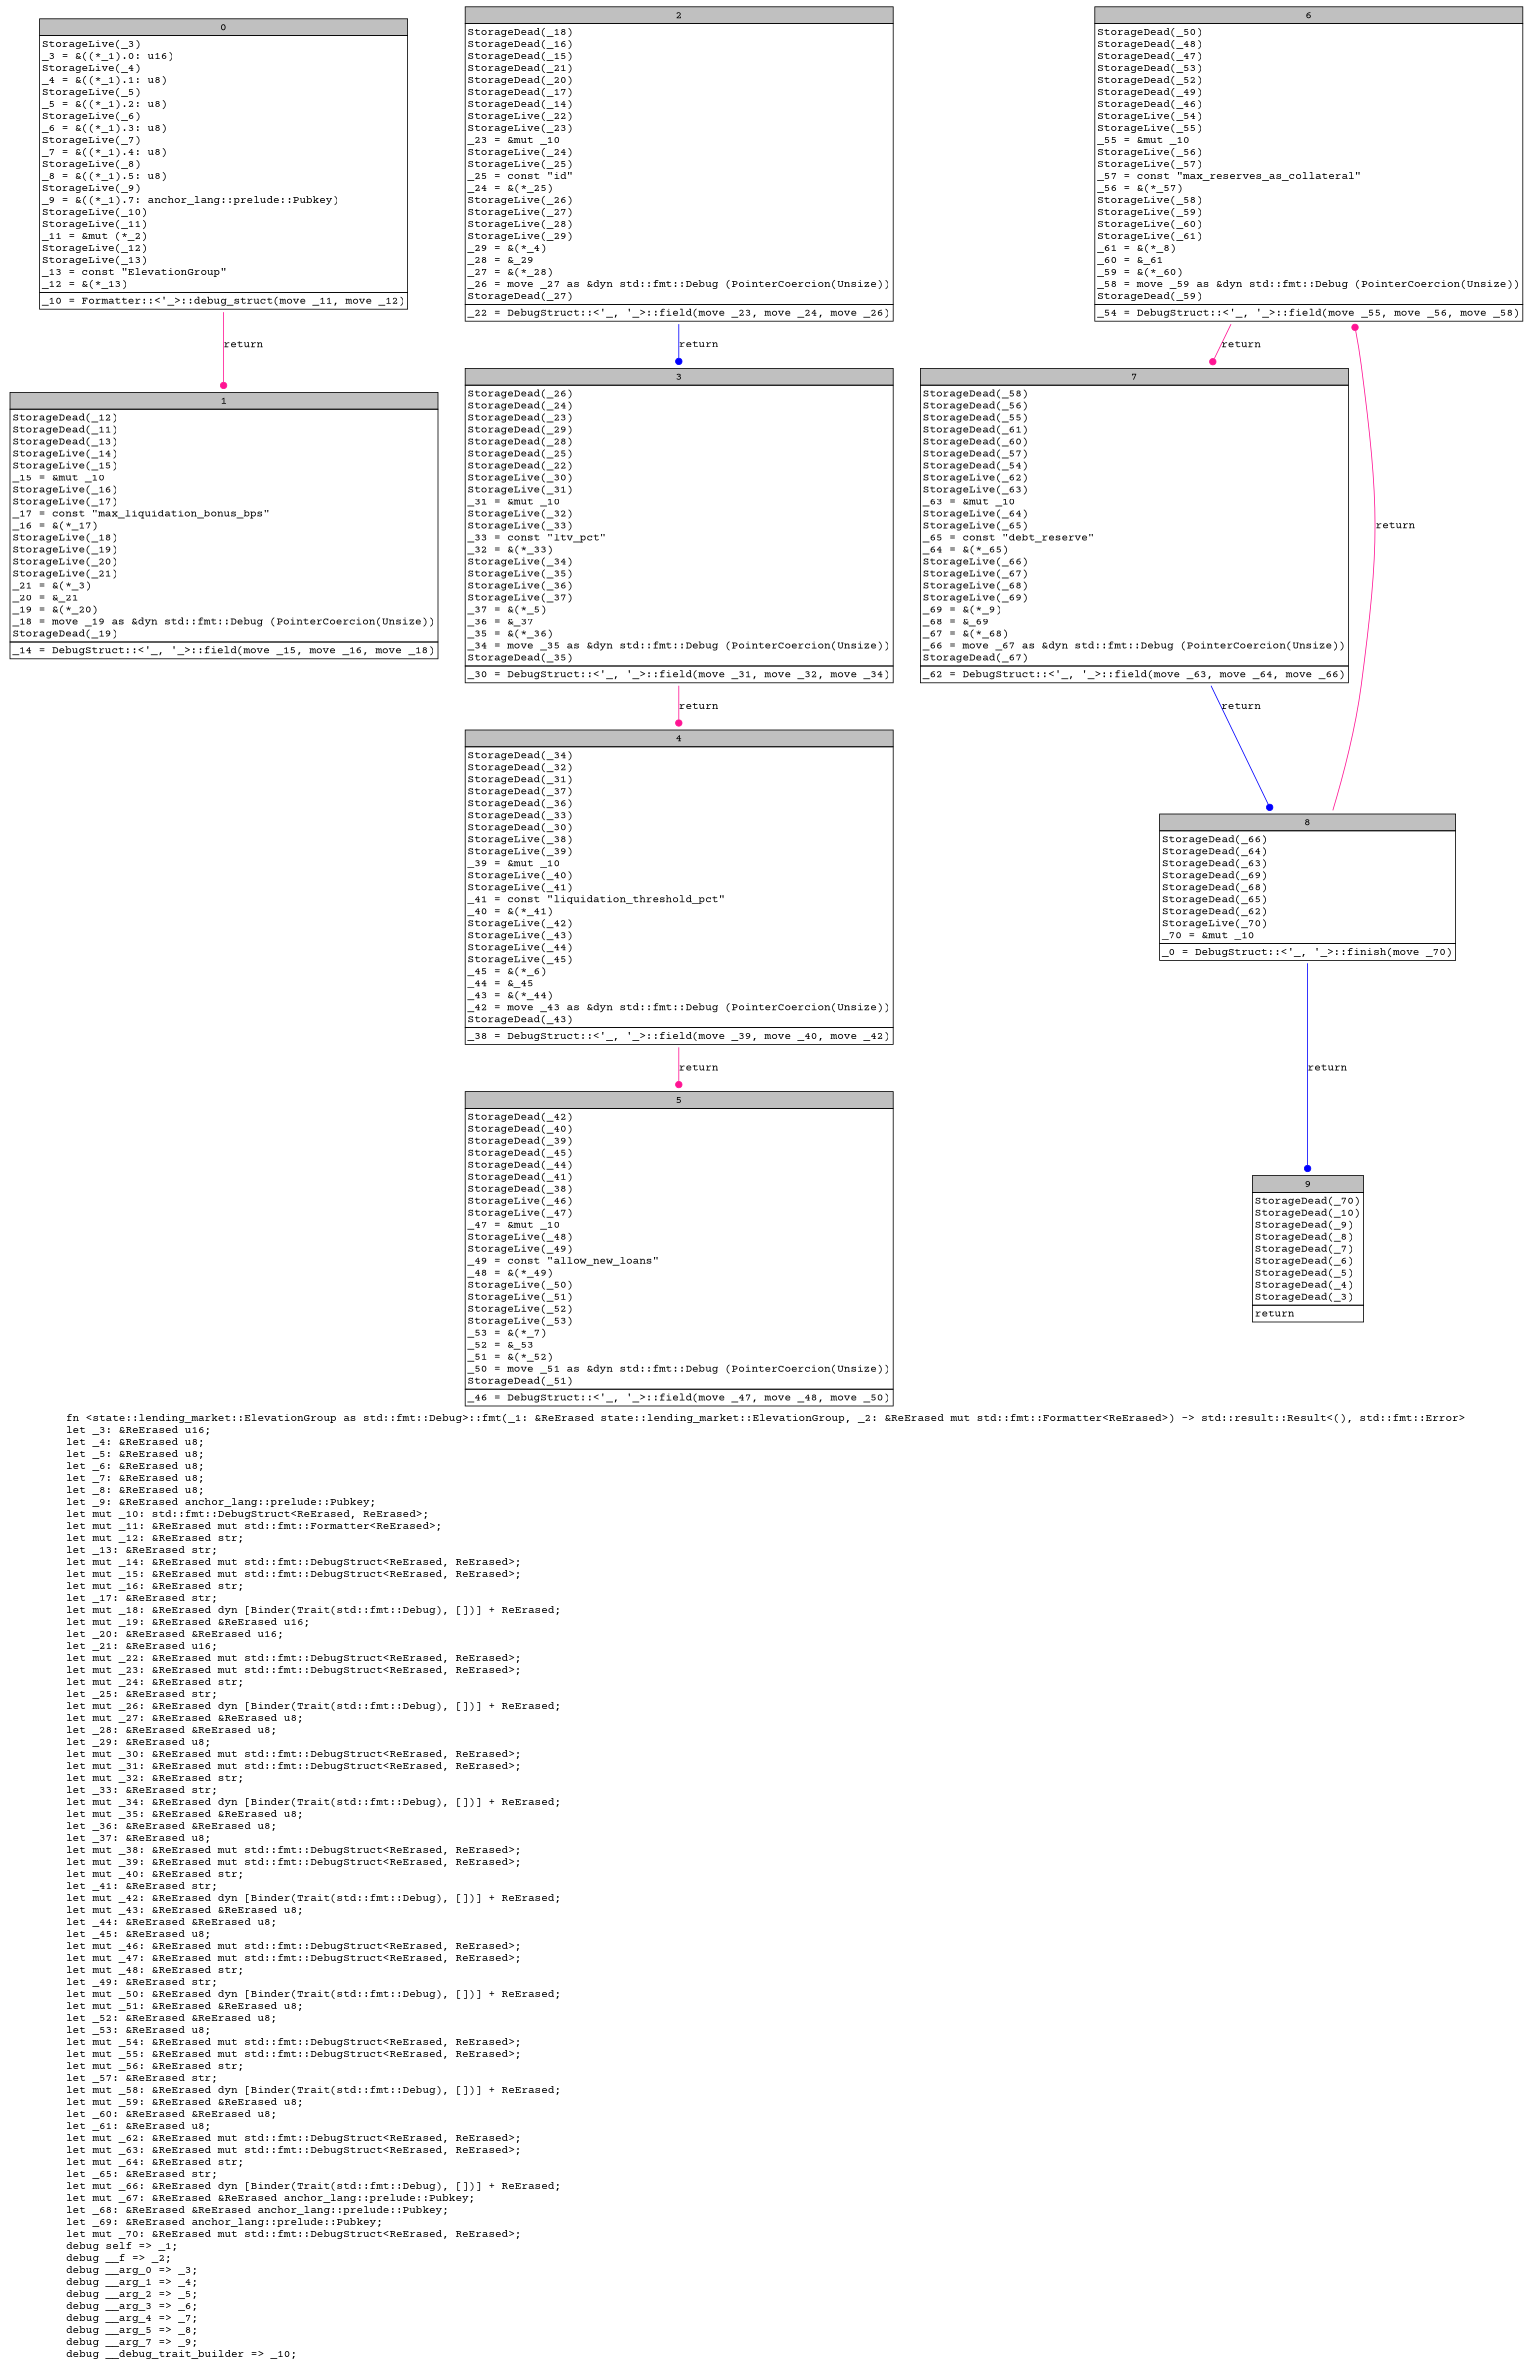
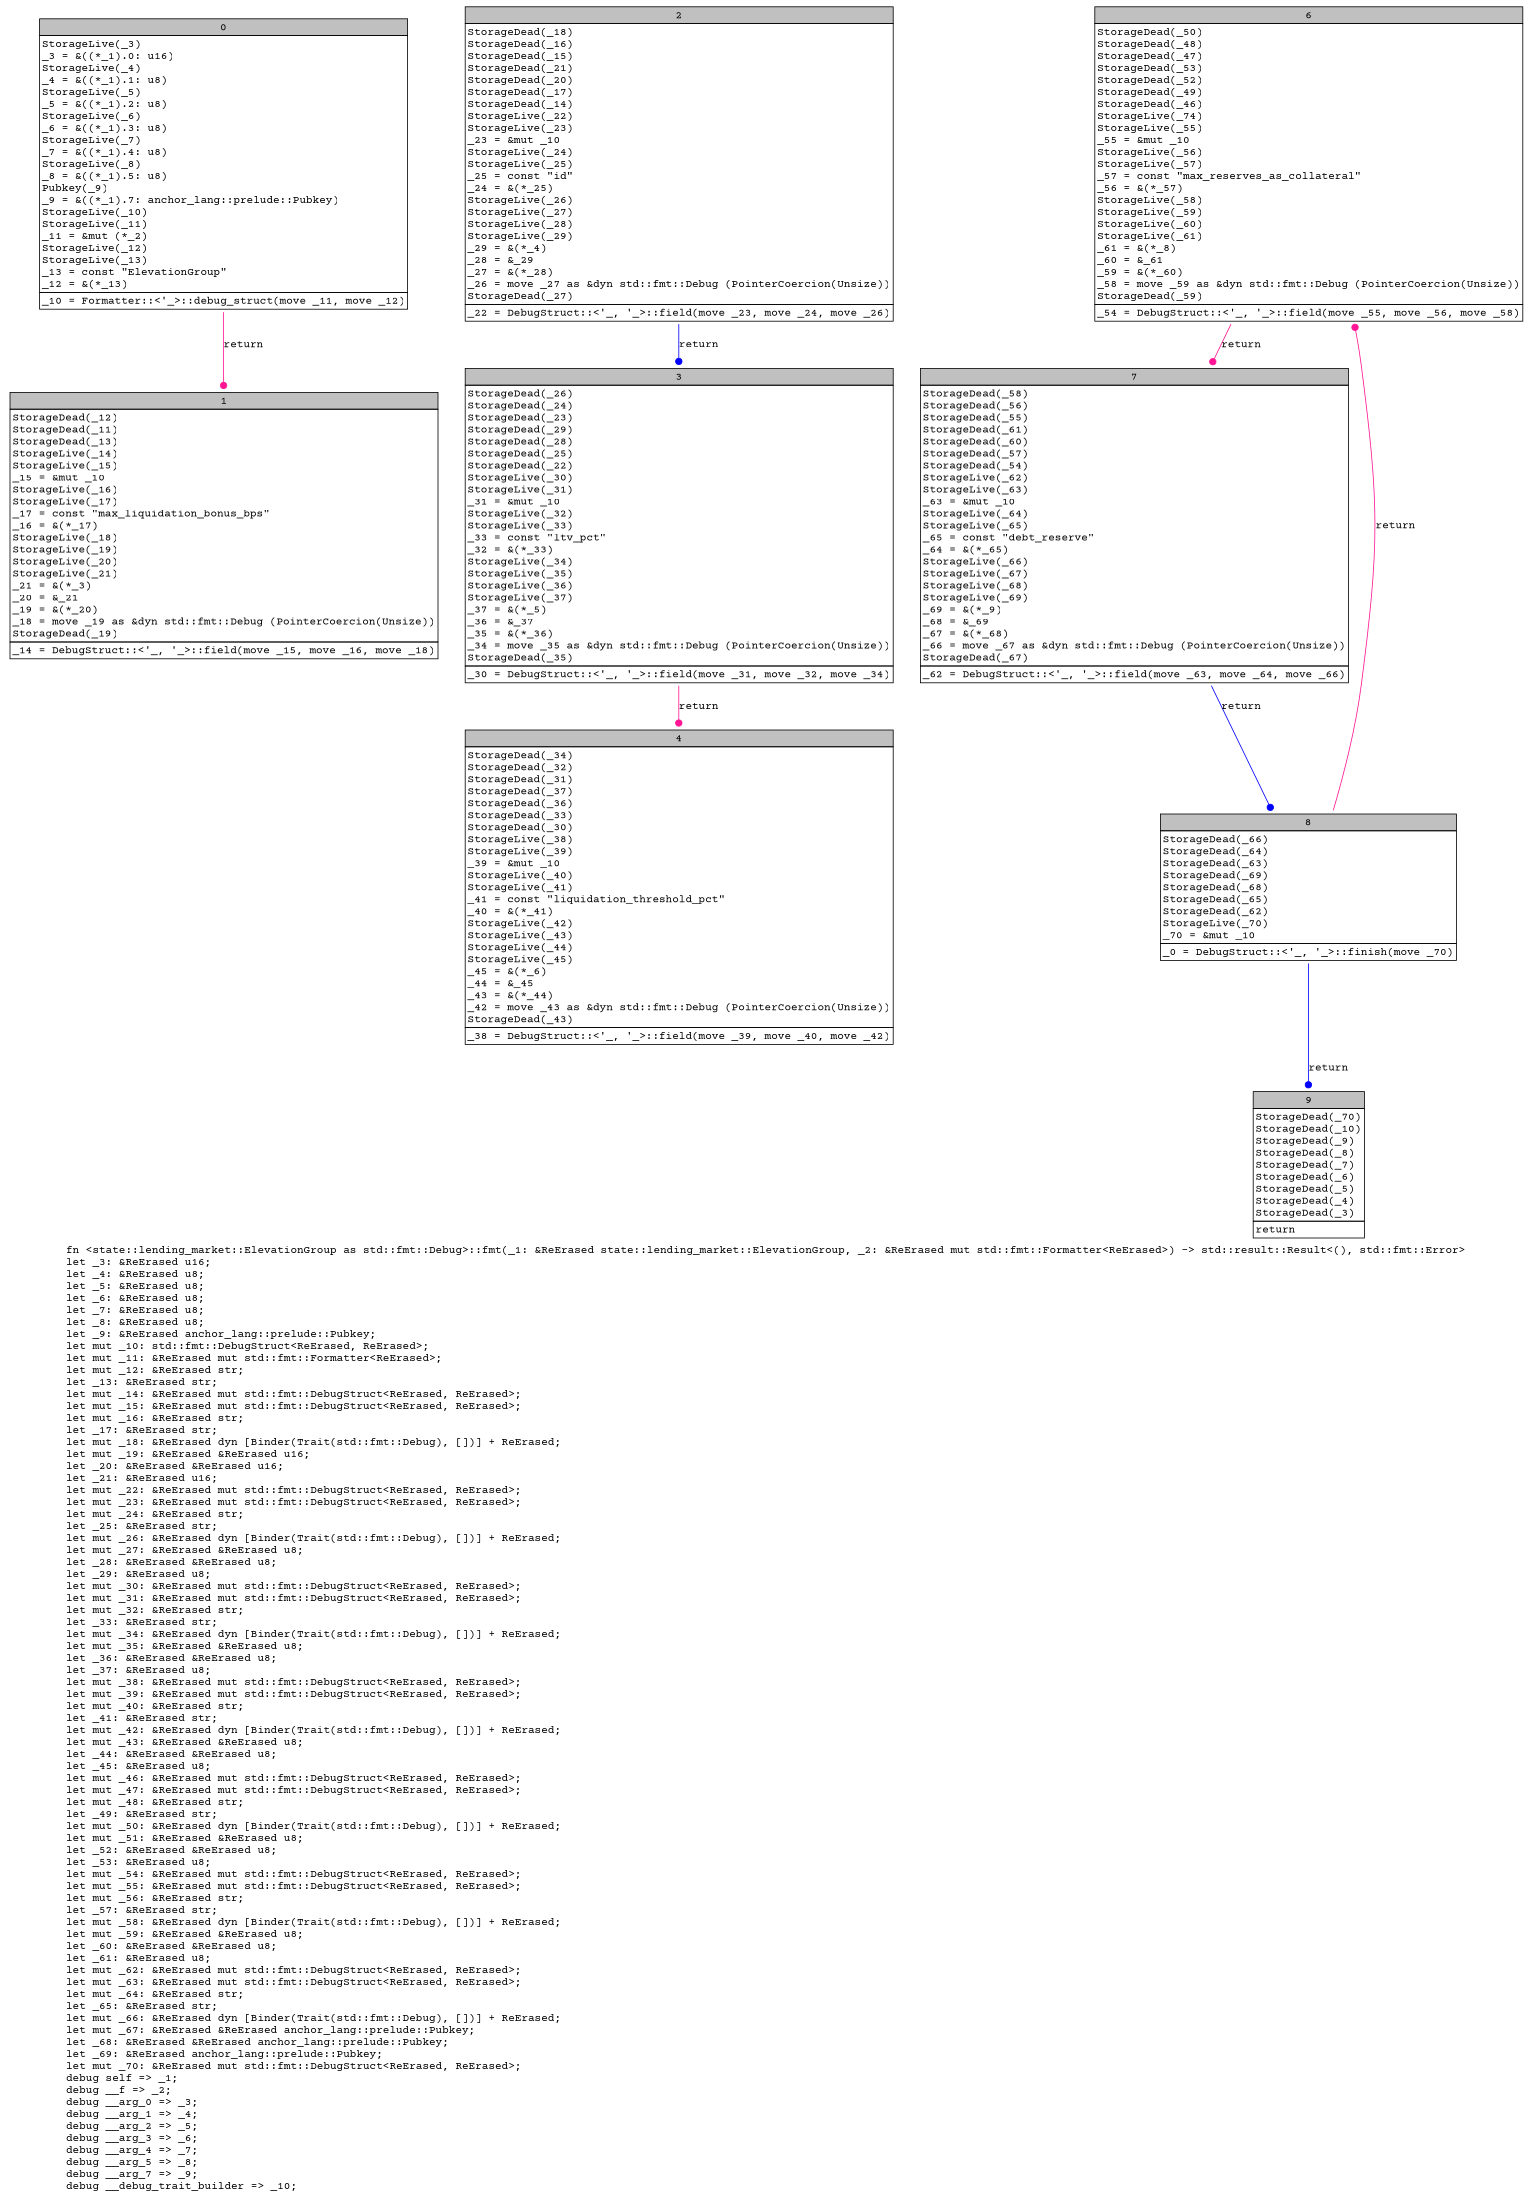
(1150, 116) -> (1150, 116)
(92, 188) -> (75, 188)
(679, 1248) -> none
